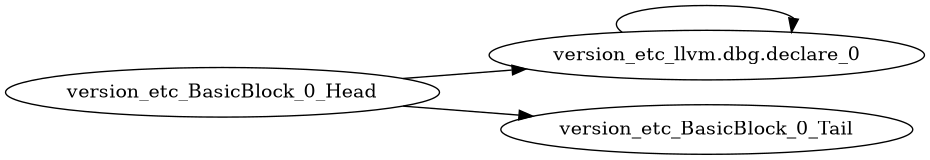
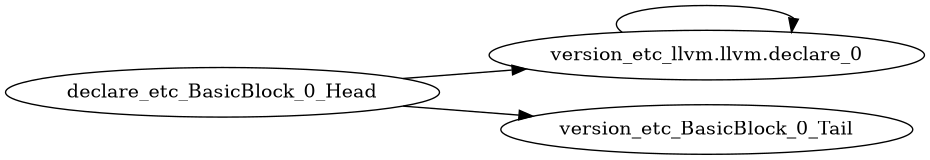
(707, 55) -> (707, 55)
(223, 92) -> (223, 92)
